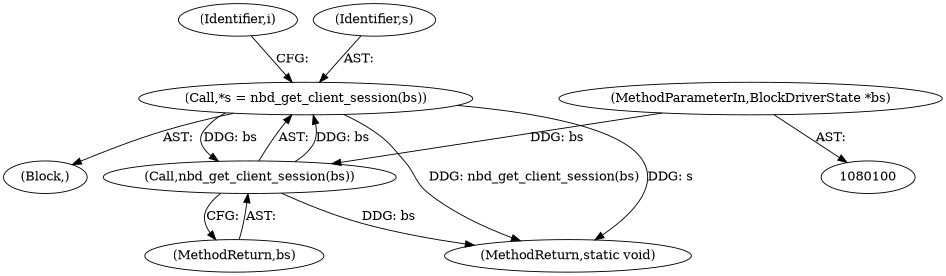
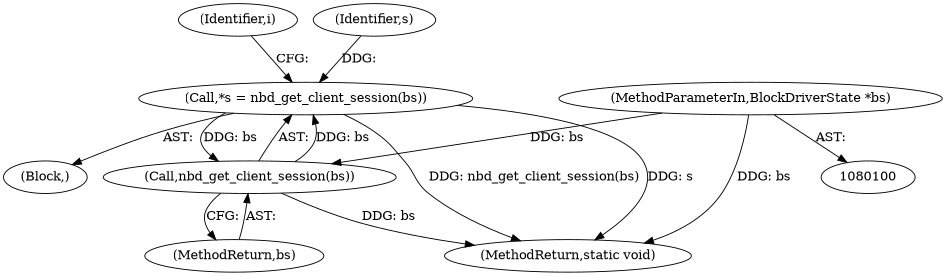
(361, 59) -> (361, 59)
none -> (721, 194)
